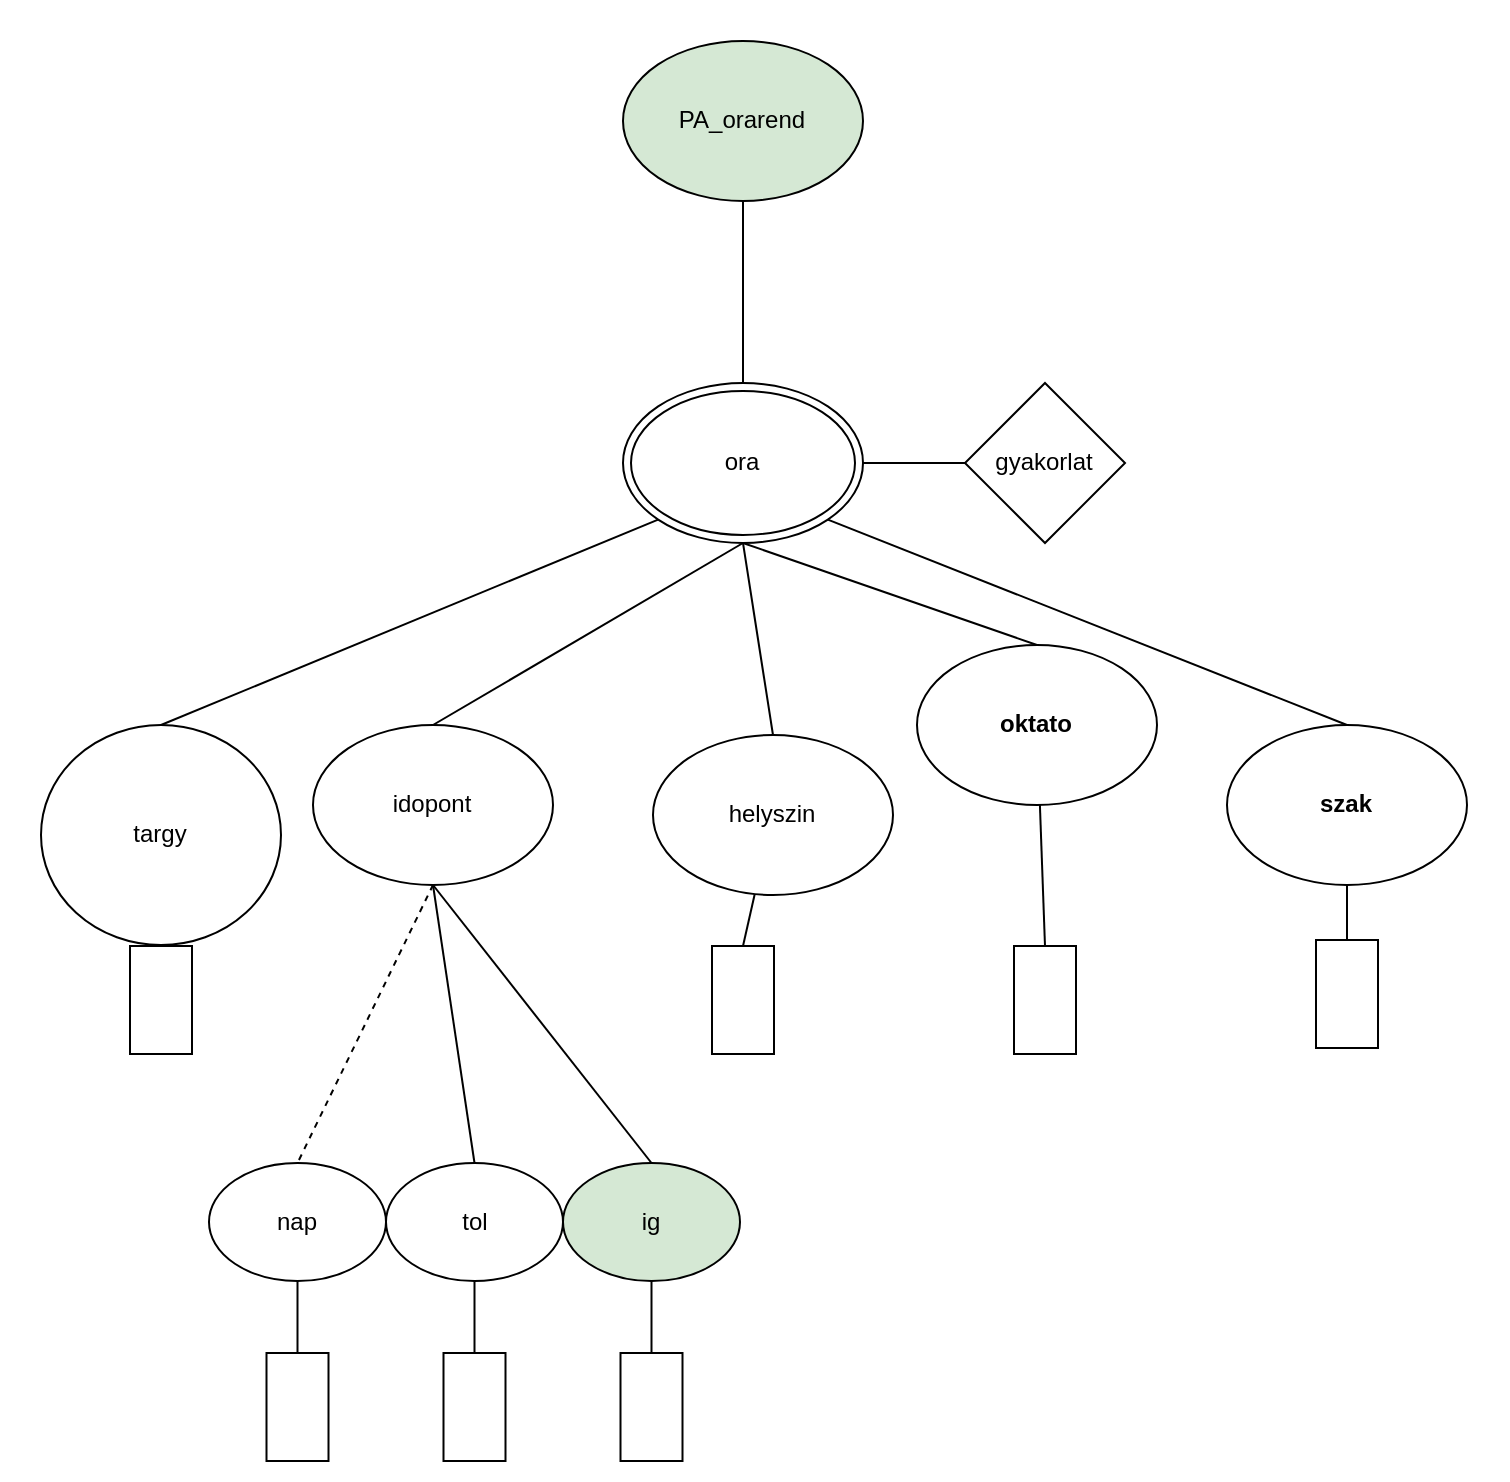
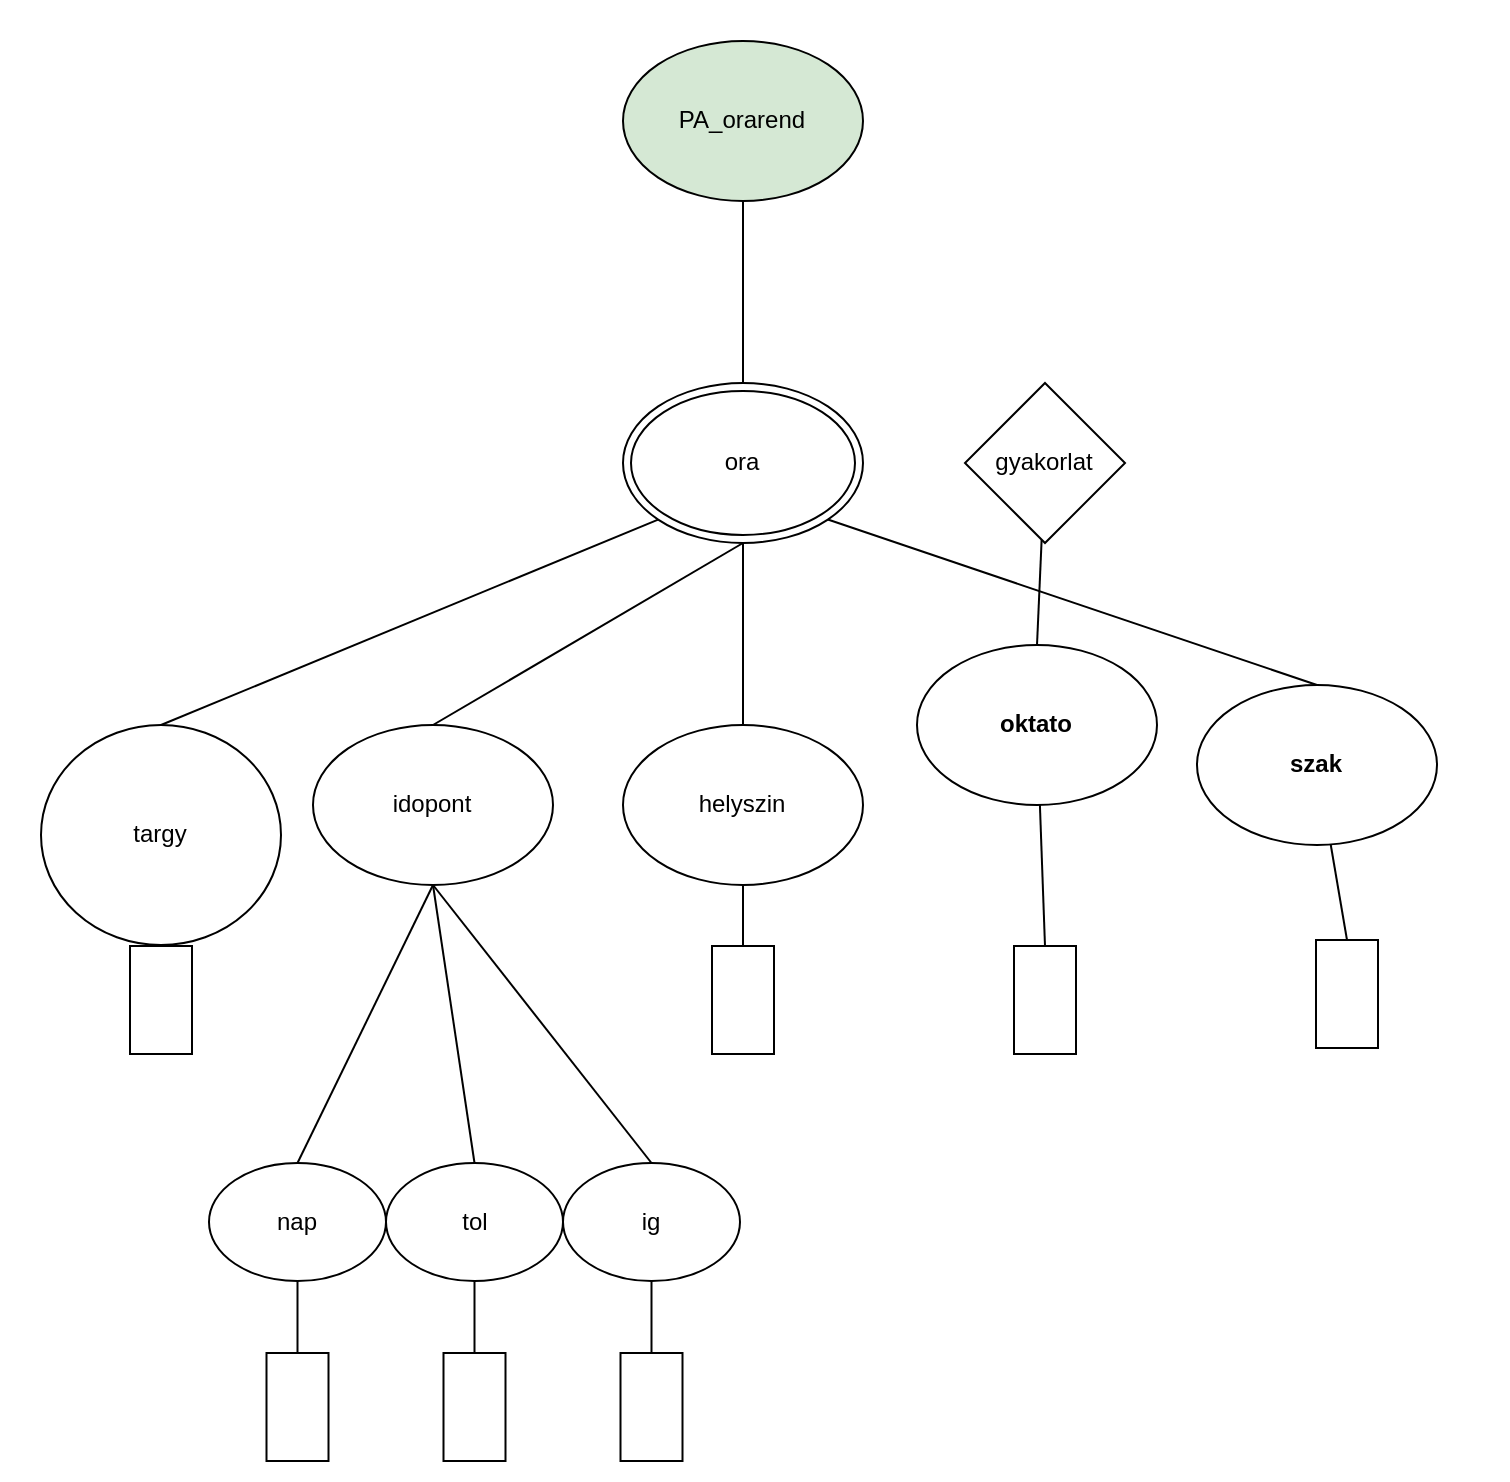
(914, 463) -> none
(891, 594) -> (1039, 594)
(1347, 805) -> (1317, 765)
(773, 815) -> (743, 805)
(364, 1026) -> (364, 1026)
(652, 1222) -> (652, 1222)
